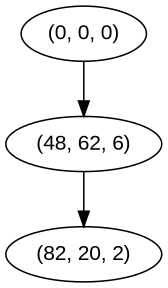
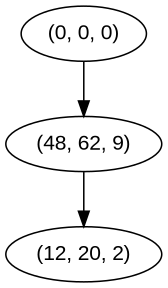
(84, 144) -> (84, 144)
(84, 254) -> (84, 254)
